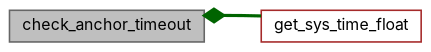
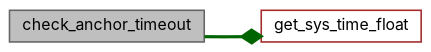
(242, 16) -> (223, 37)
